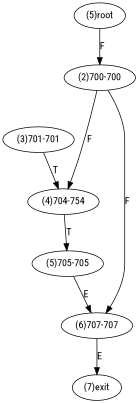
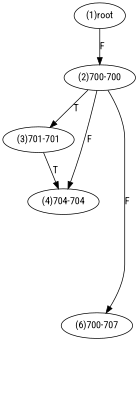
(100, 16) -> (100, 16)
none -> (72, 106)
(63, 202) -> (63, 202)
(68, 264) -> none
(97, 326) -> (97, 326)
(97, 388) -> none
